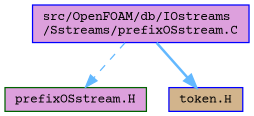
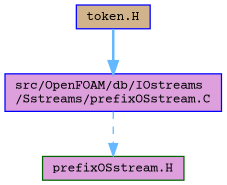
(172, 60) -> (113, 45)
